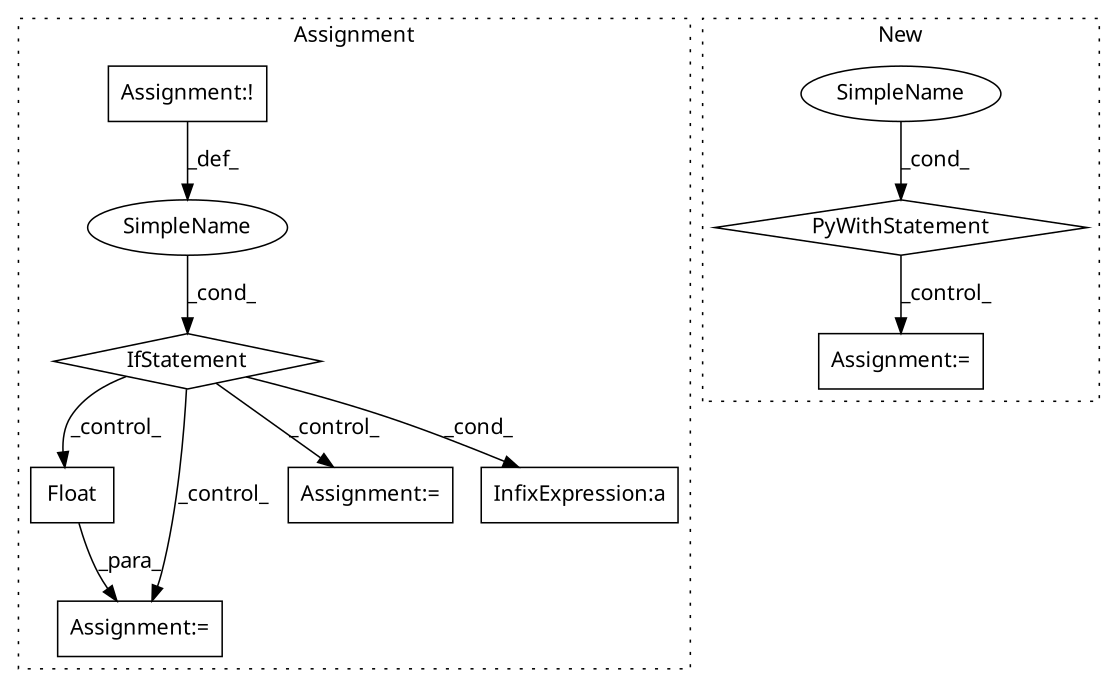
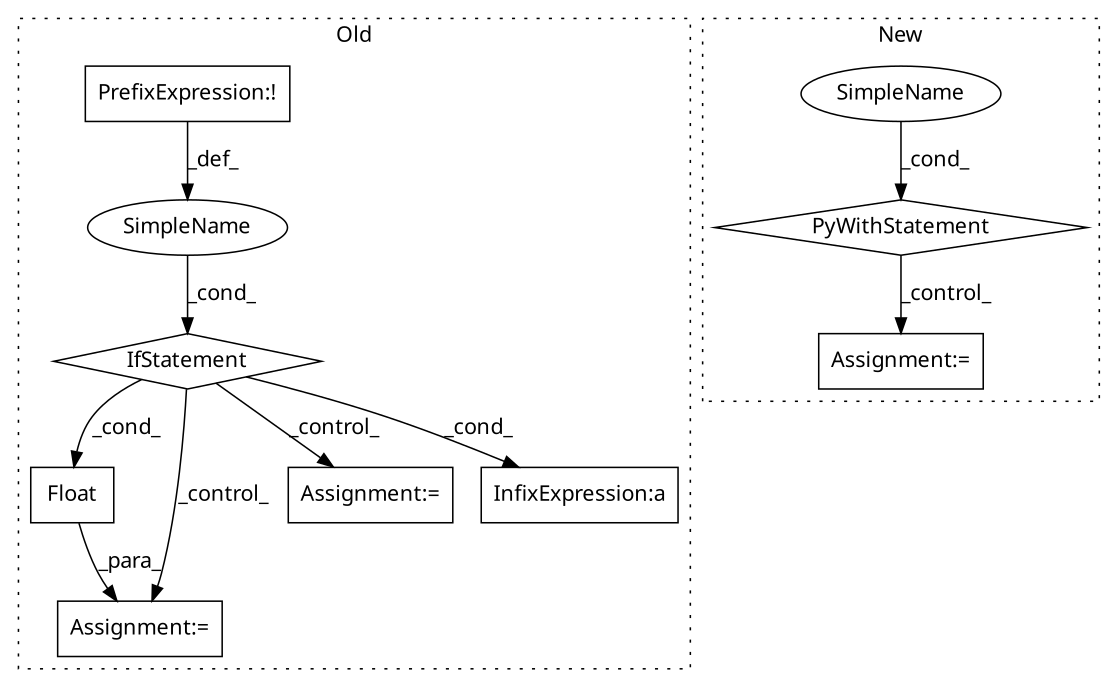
(354, 36) -> (354, 36)
(188, 94) -> (188, 94)
(116, 428) -> (127, 428)
